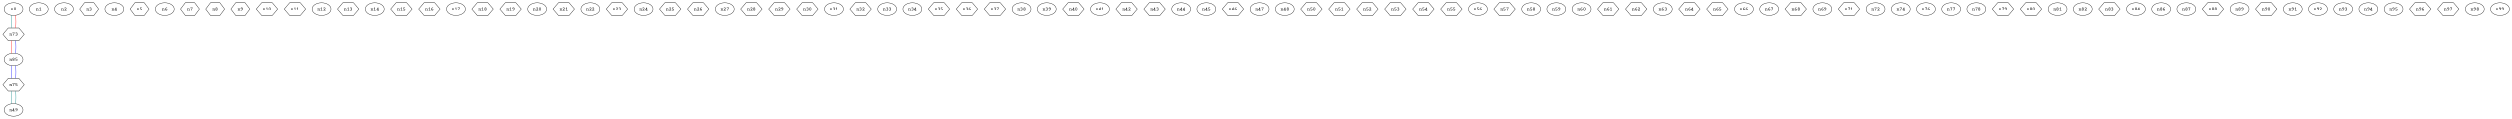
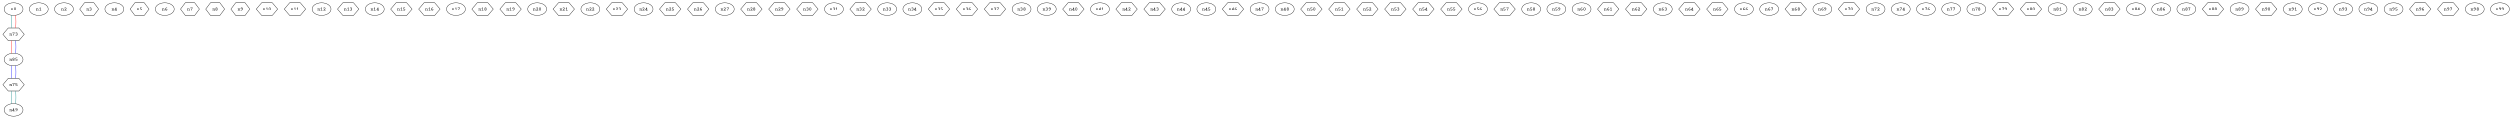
(1849, 9) -> (1849, 9)
